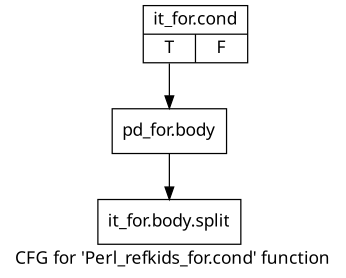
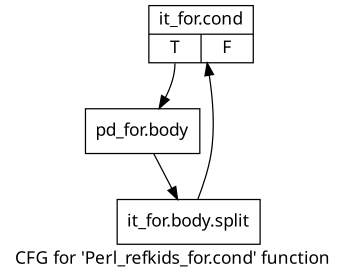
none -> (213, 138)
